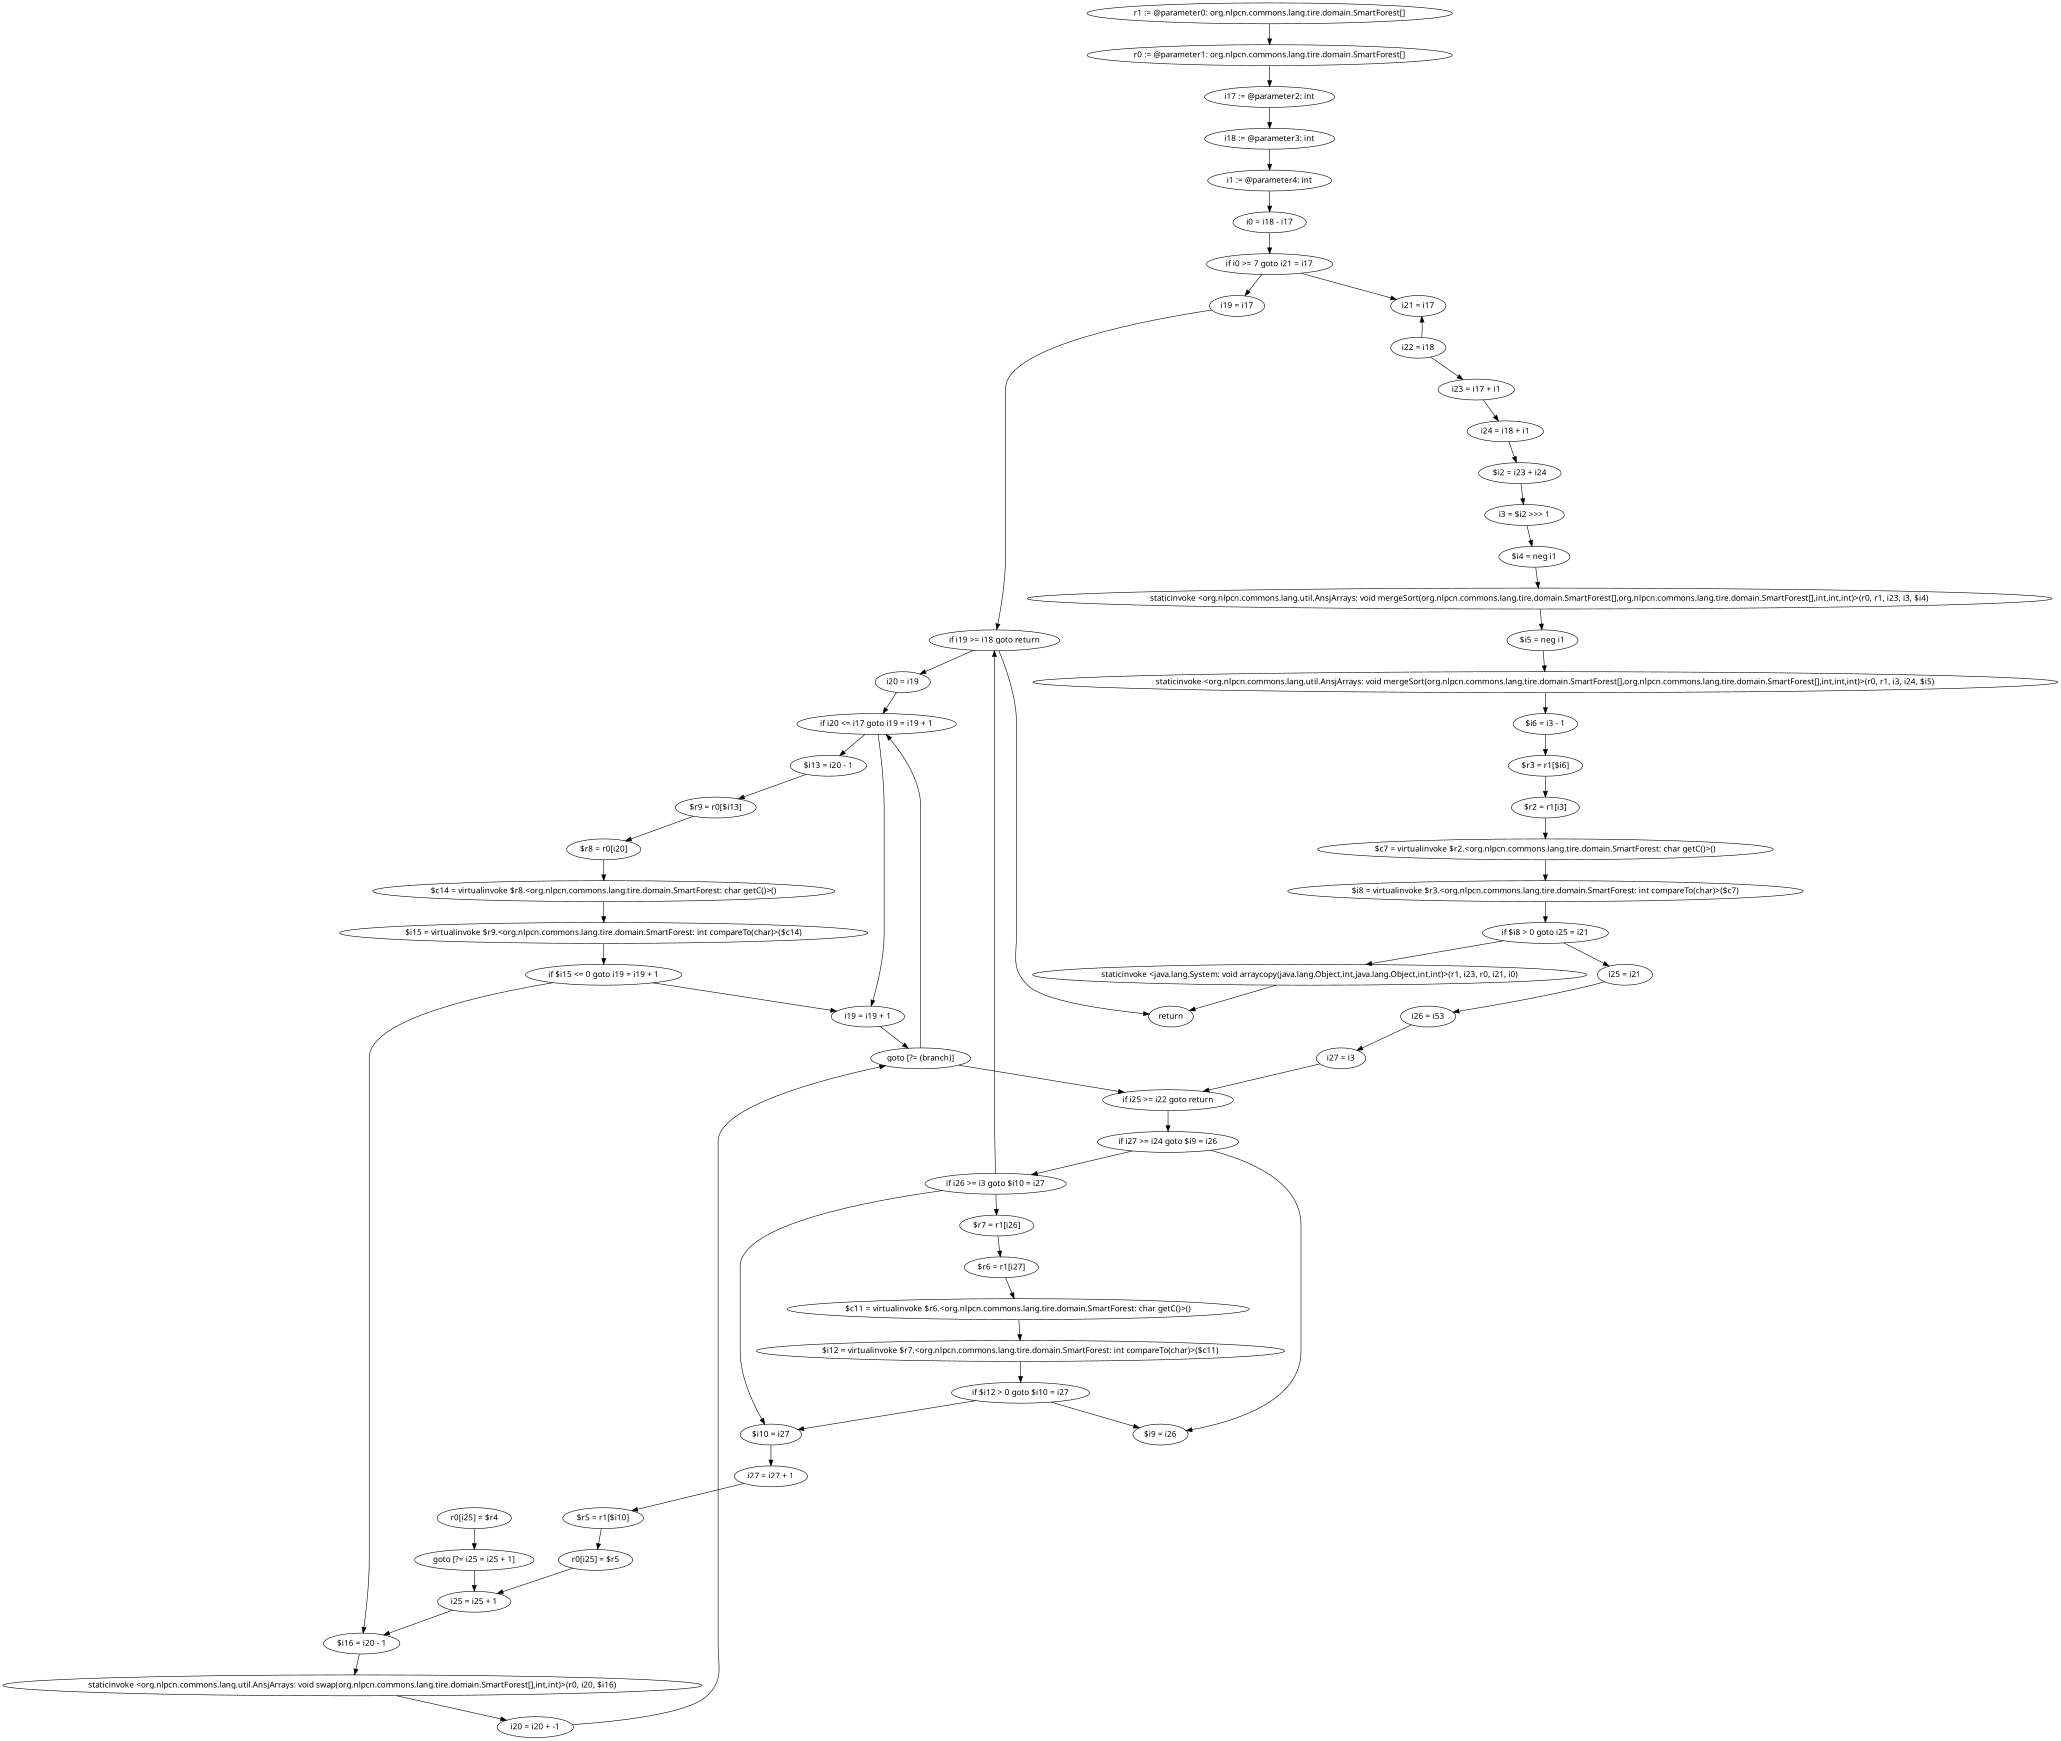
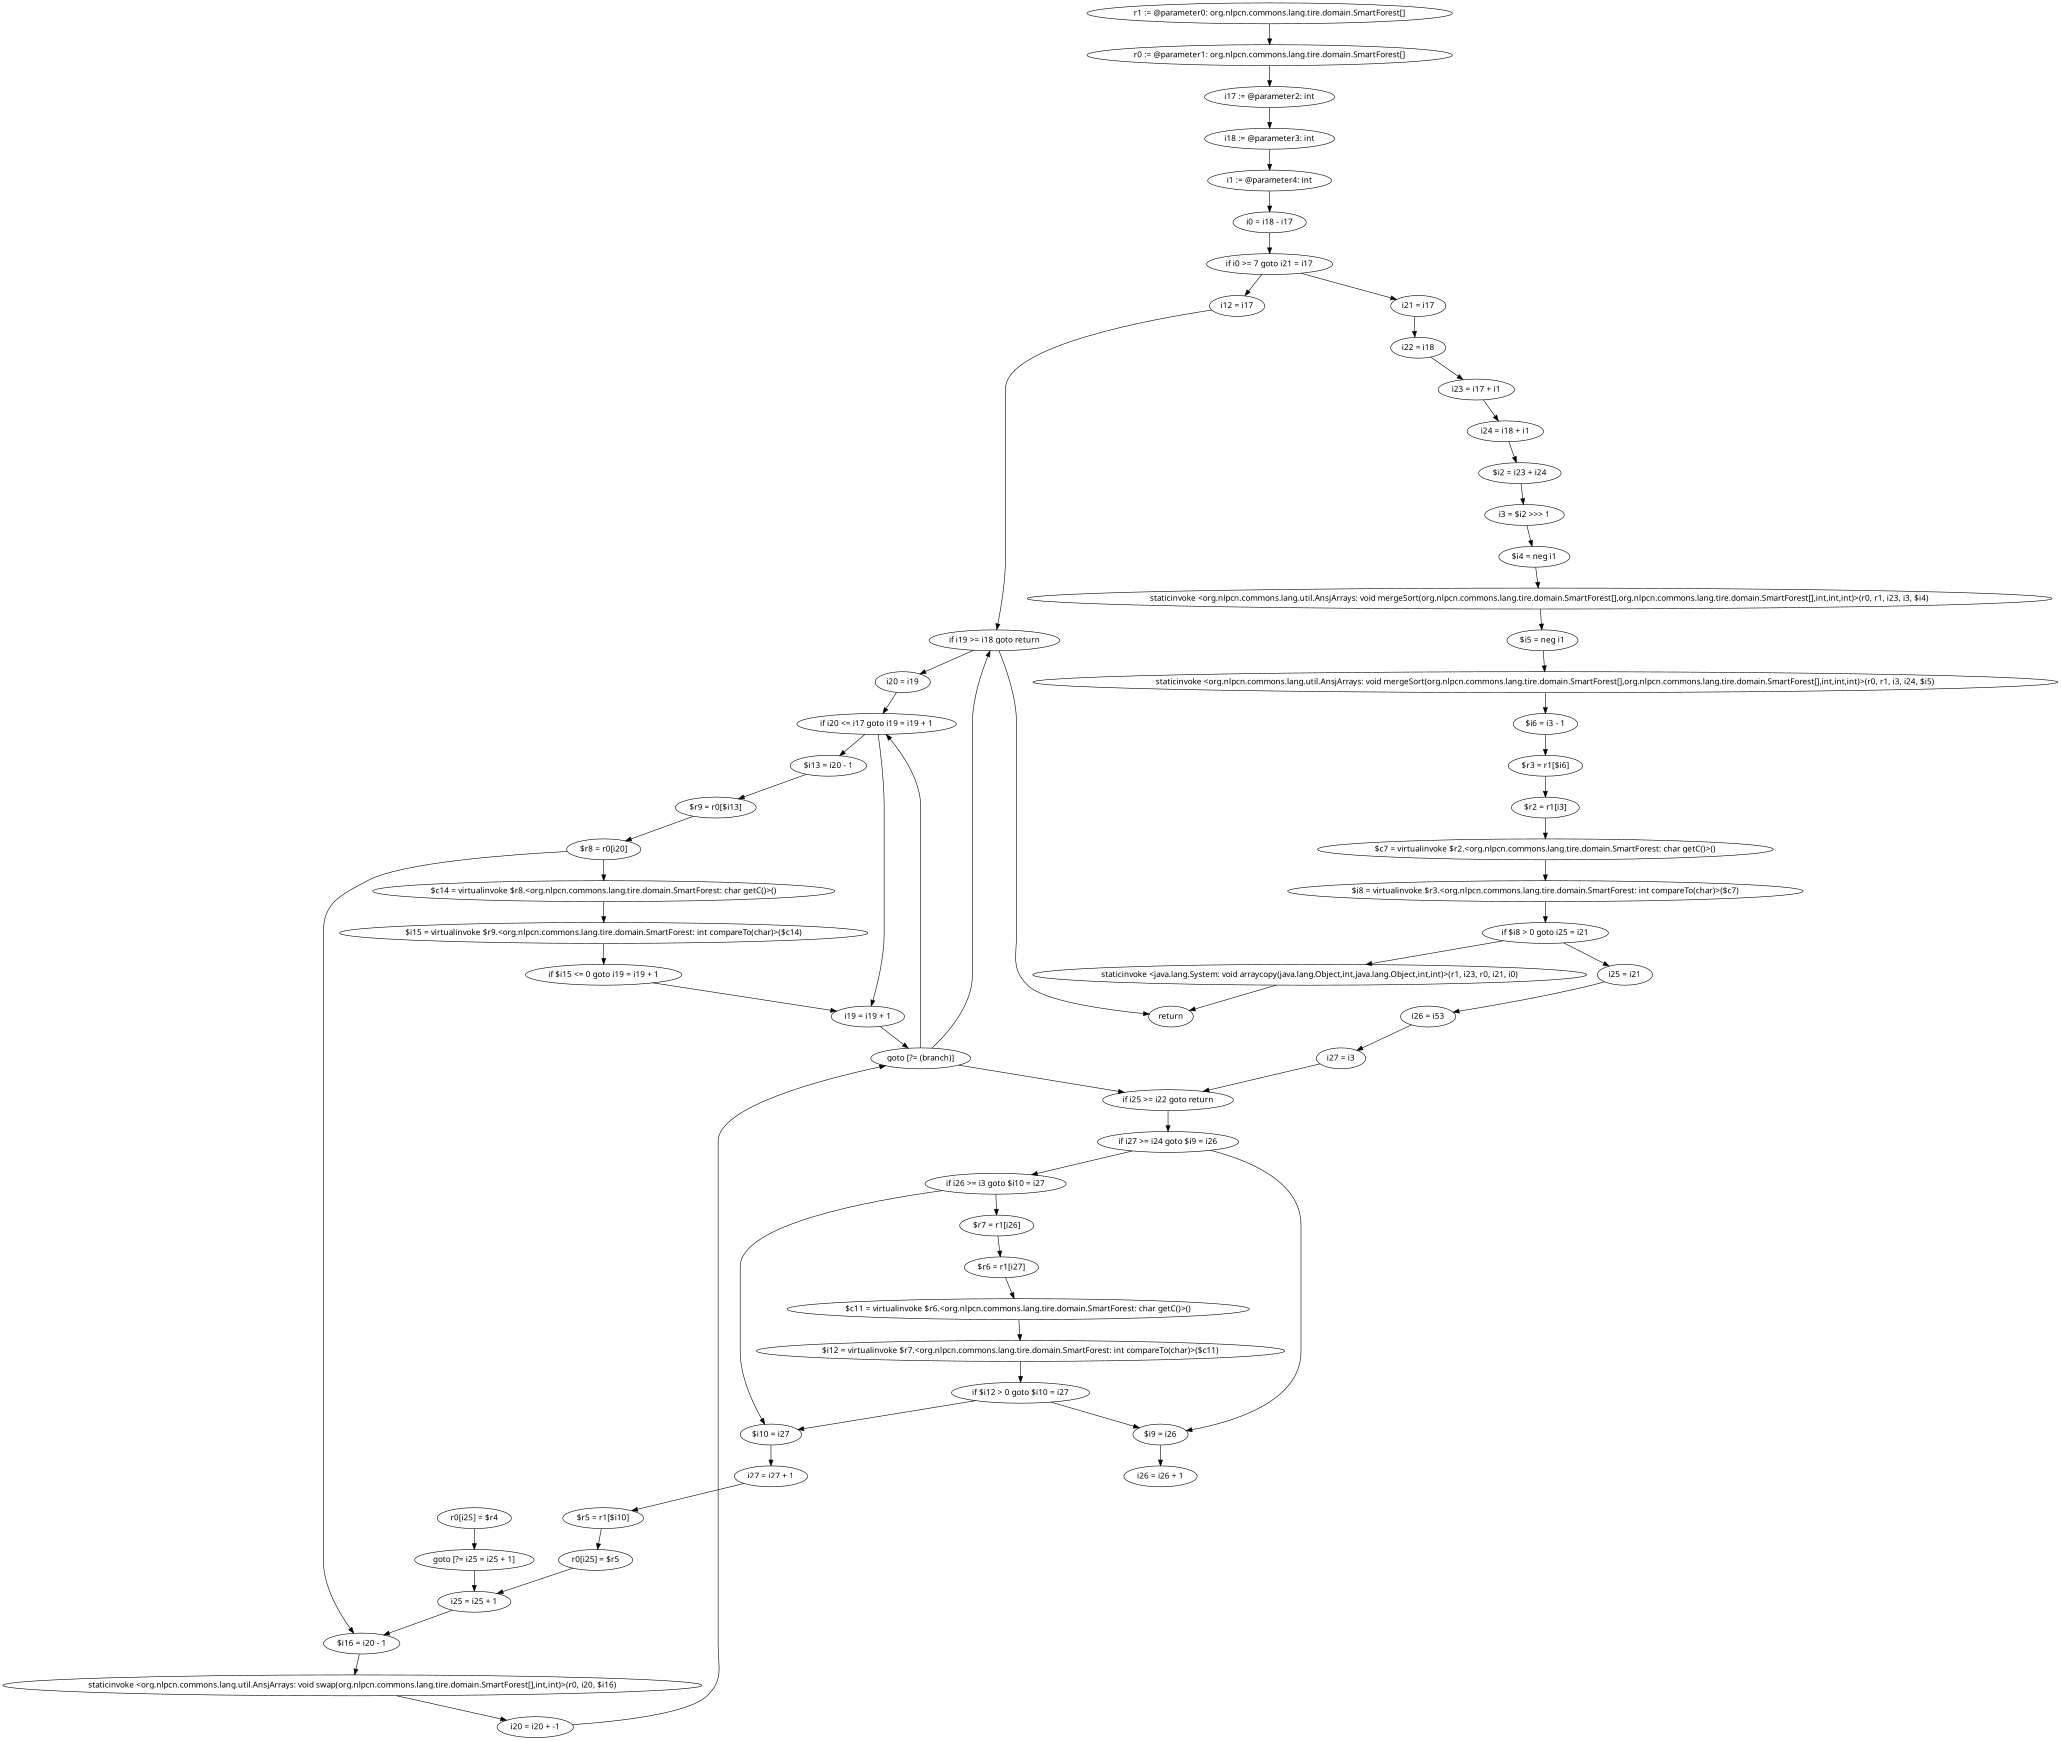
(1237, 306) -> (1237, 306)
(1422, 330) -> (1414, 324)
(994, 915) -> (972, 857)
(369, 1240) -> (323, 1146)
none -> (1160, 1476)
